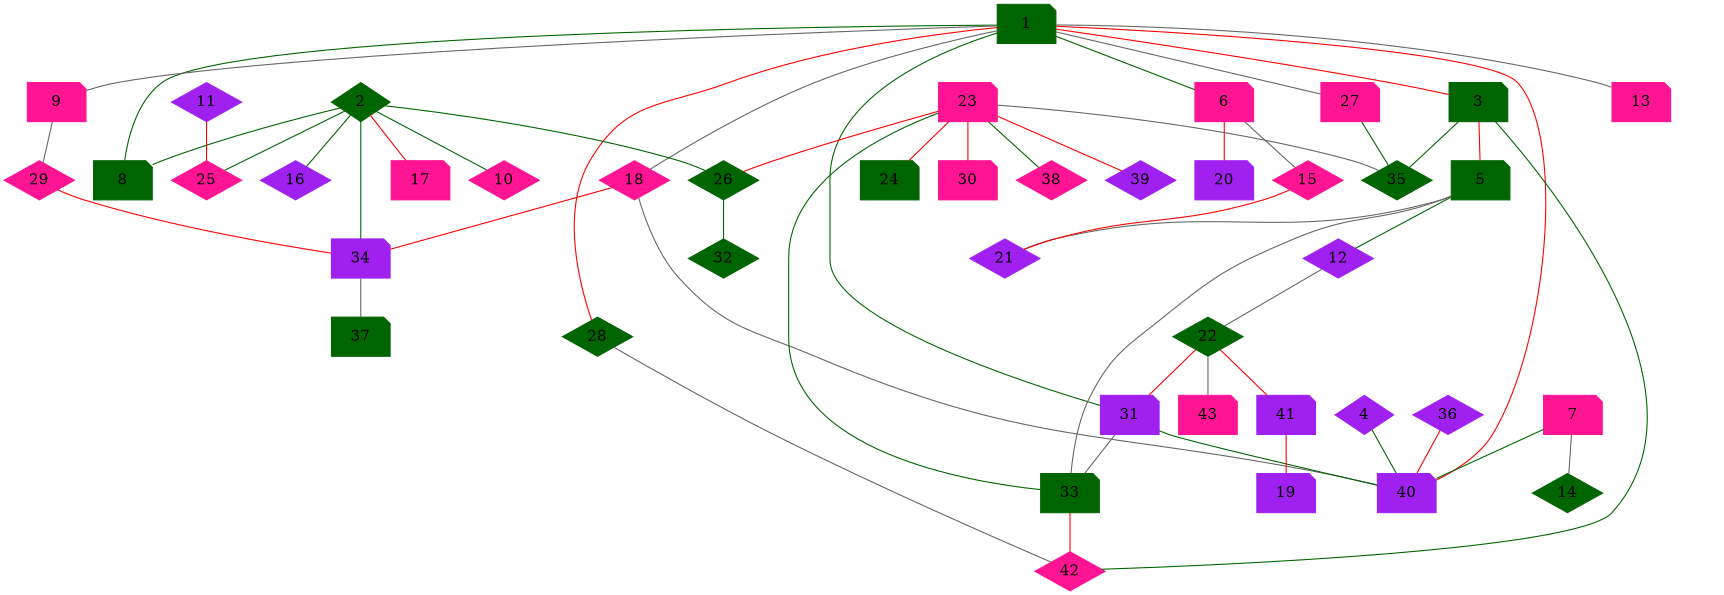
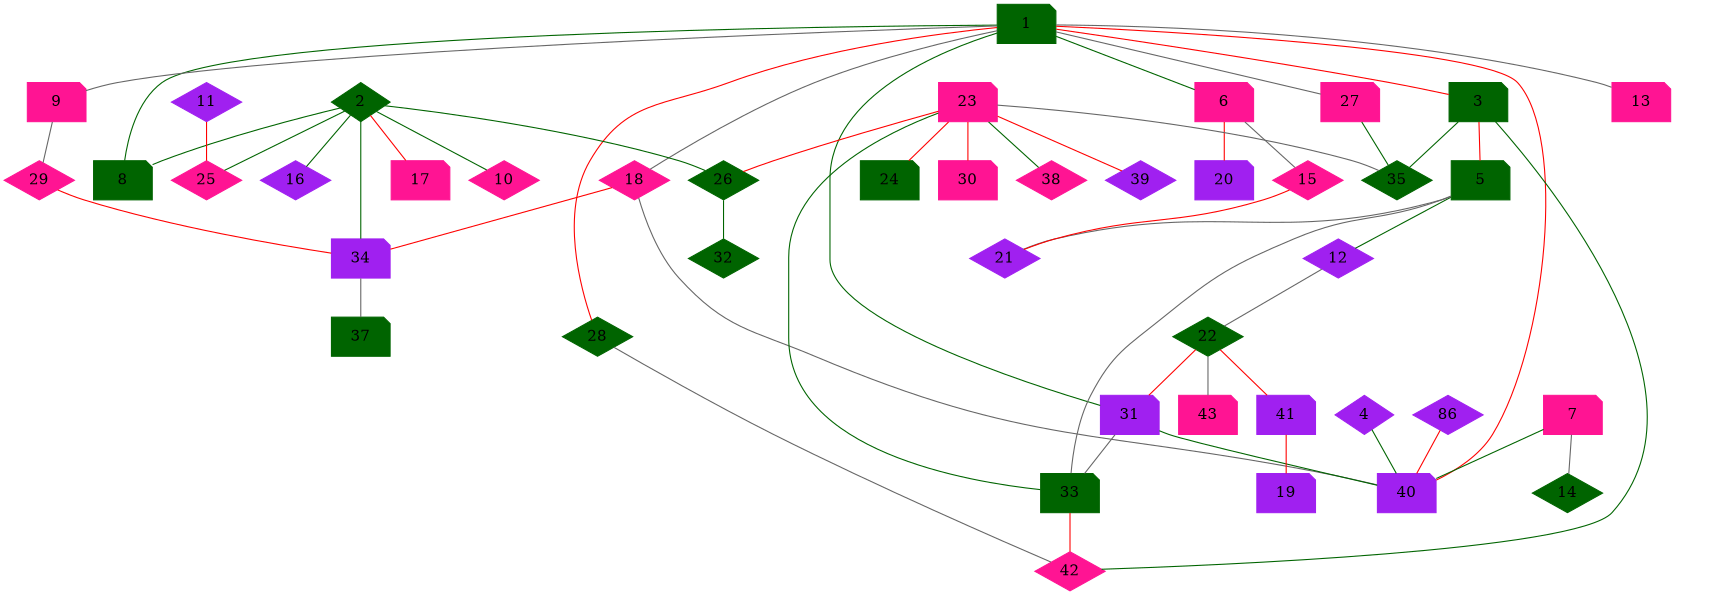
(1448, 415) -> (1448, 415)
